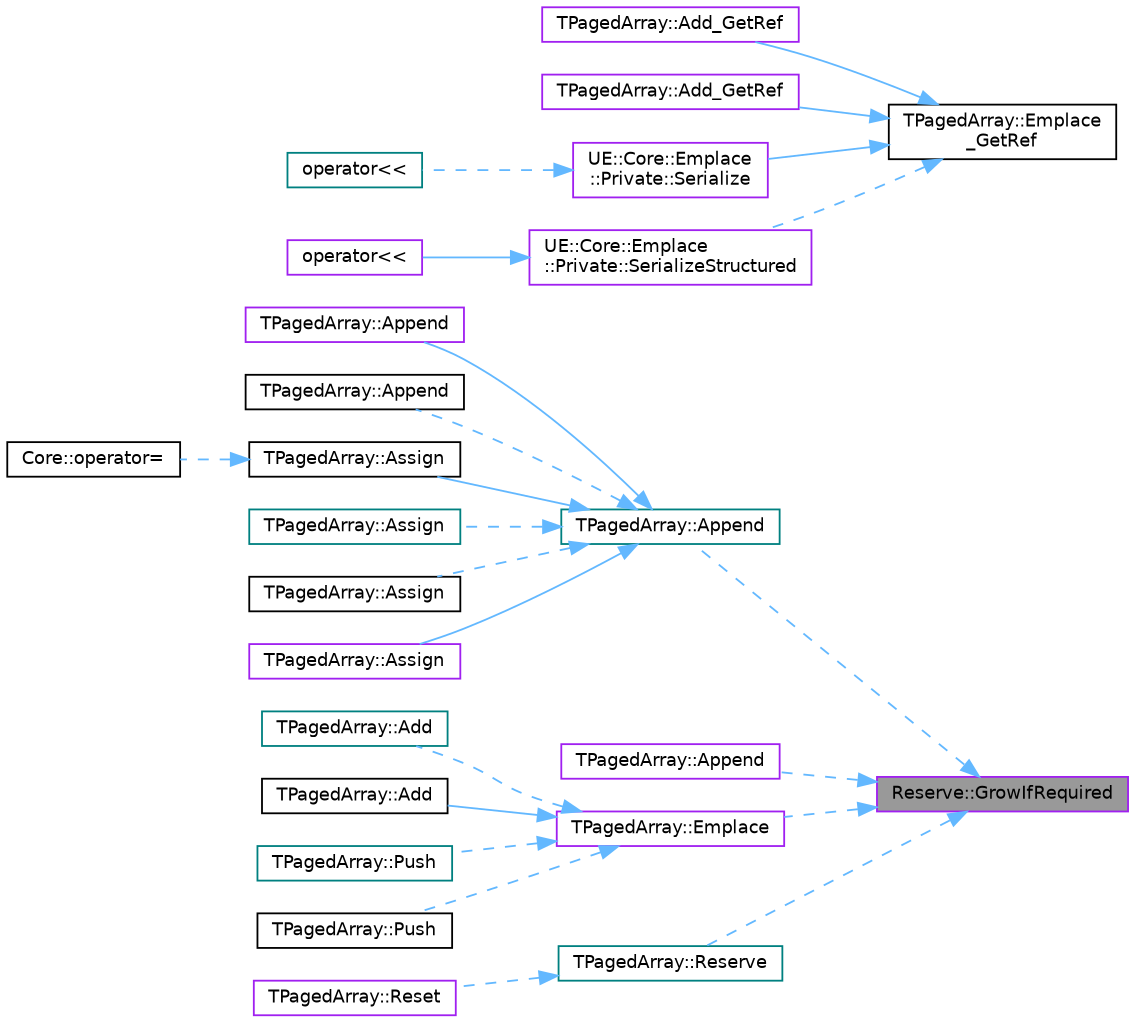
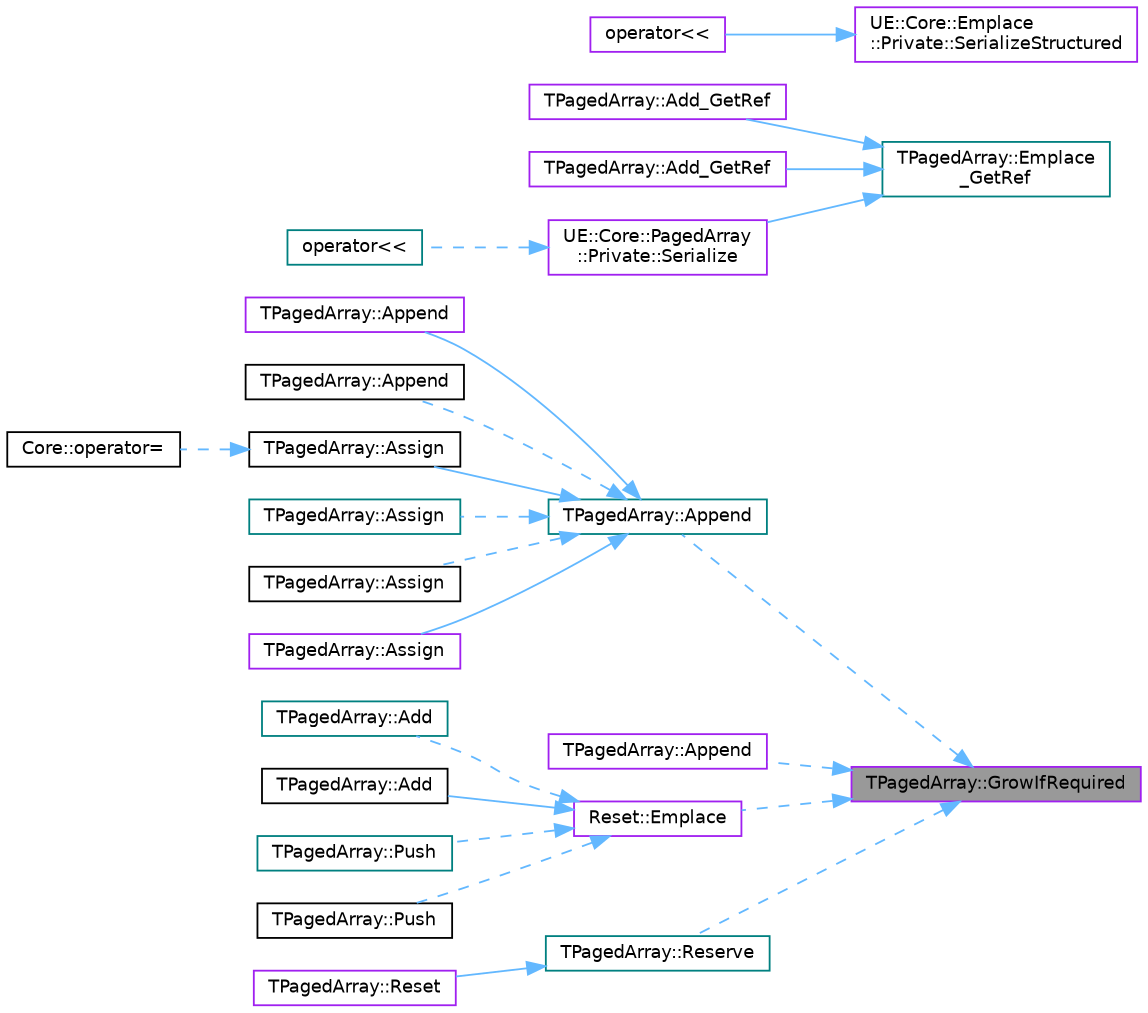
(1003, 132) -> (996, 169)
(670, 170) -> (658, 247)
(845, 201) -> none
(1003, 794) -> (996, 784)
(670, 829) -> (658, 819)
(498, 982) -> (492, 972)
